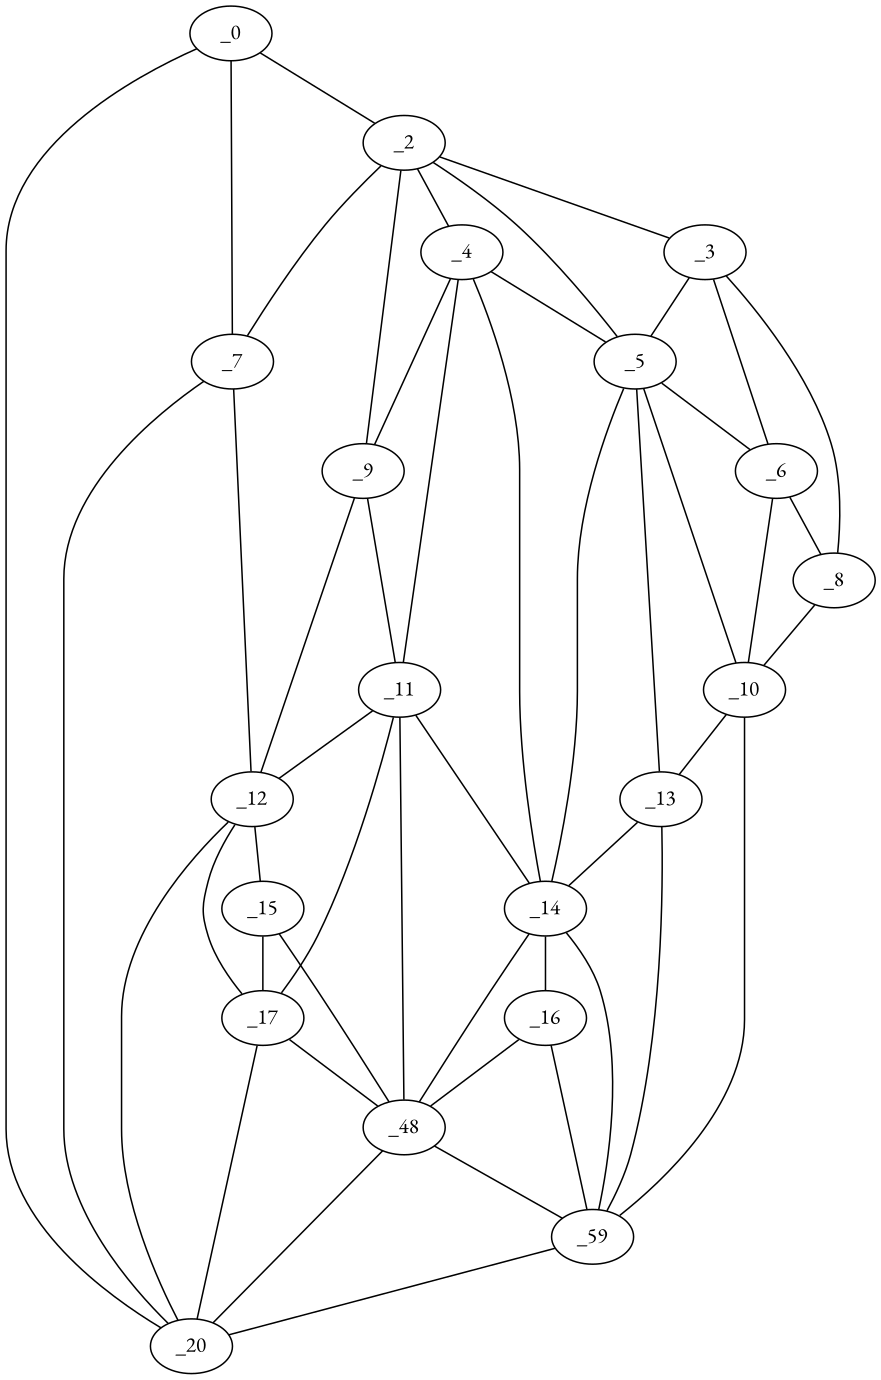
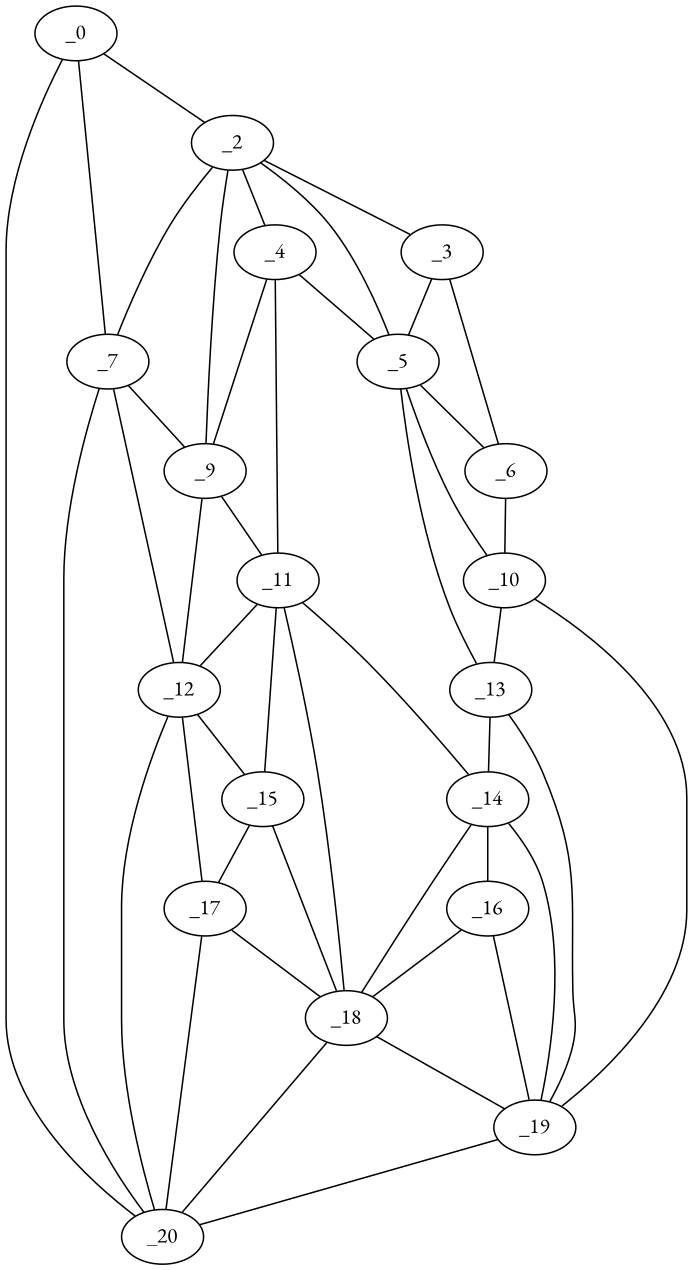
none -> (157, 416)
(520, 578) -> none
(834, 580) -> none
(577, 633) -> none
(350, 860) -> (270, 690)
(404, 1127) -> (346, 1018)
(593, 1237) -> (535, 1127)
